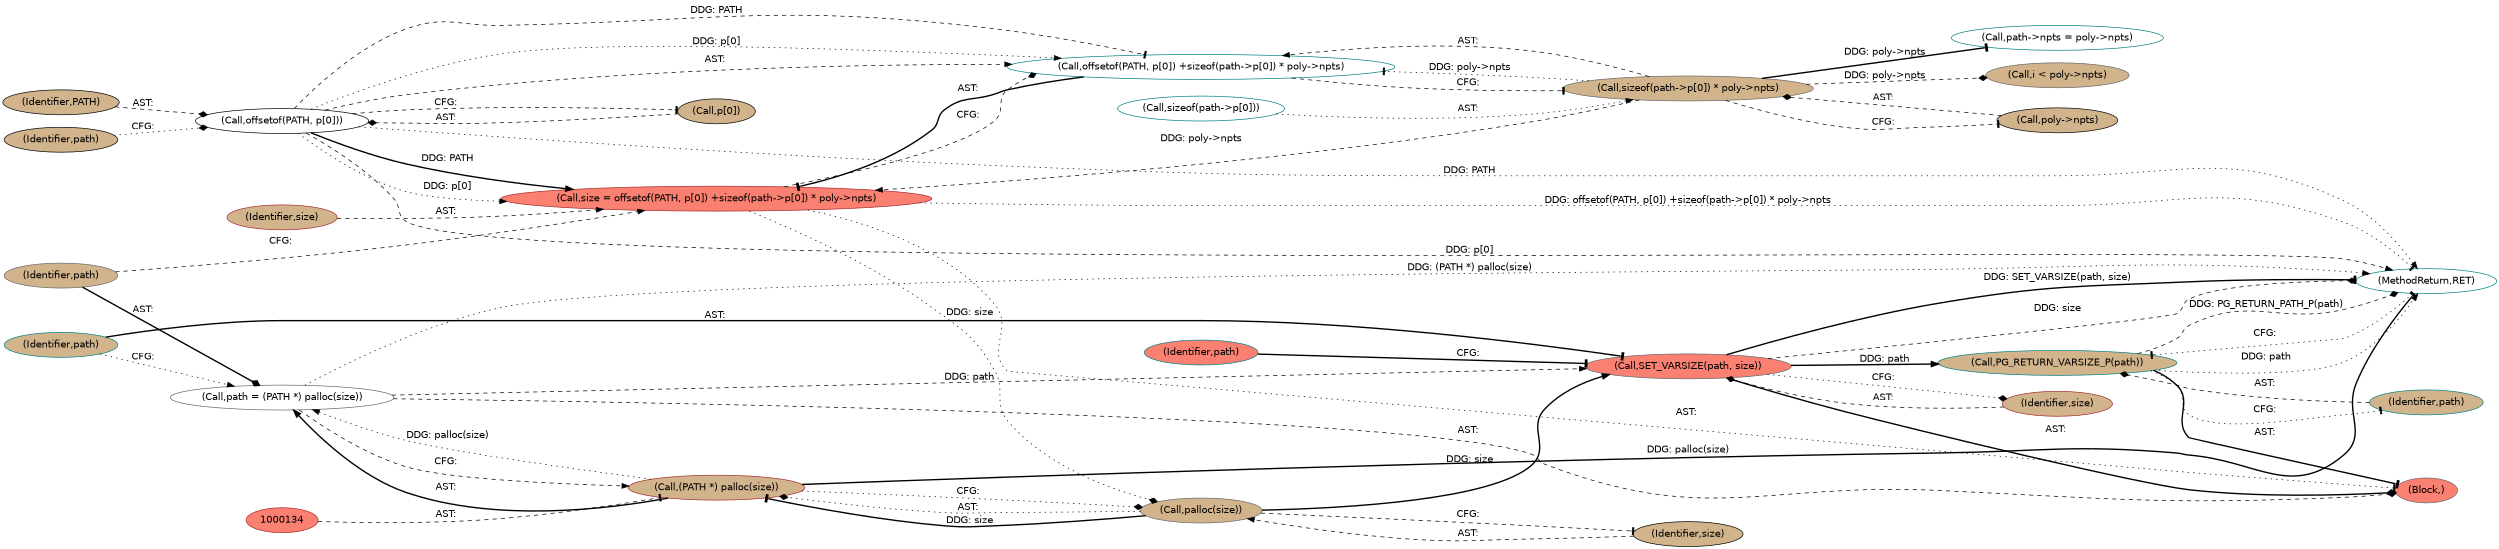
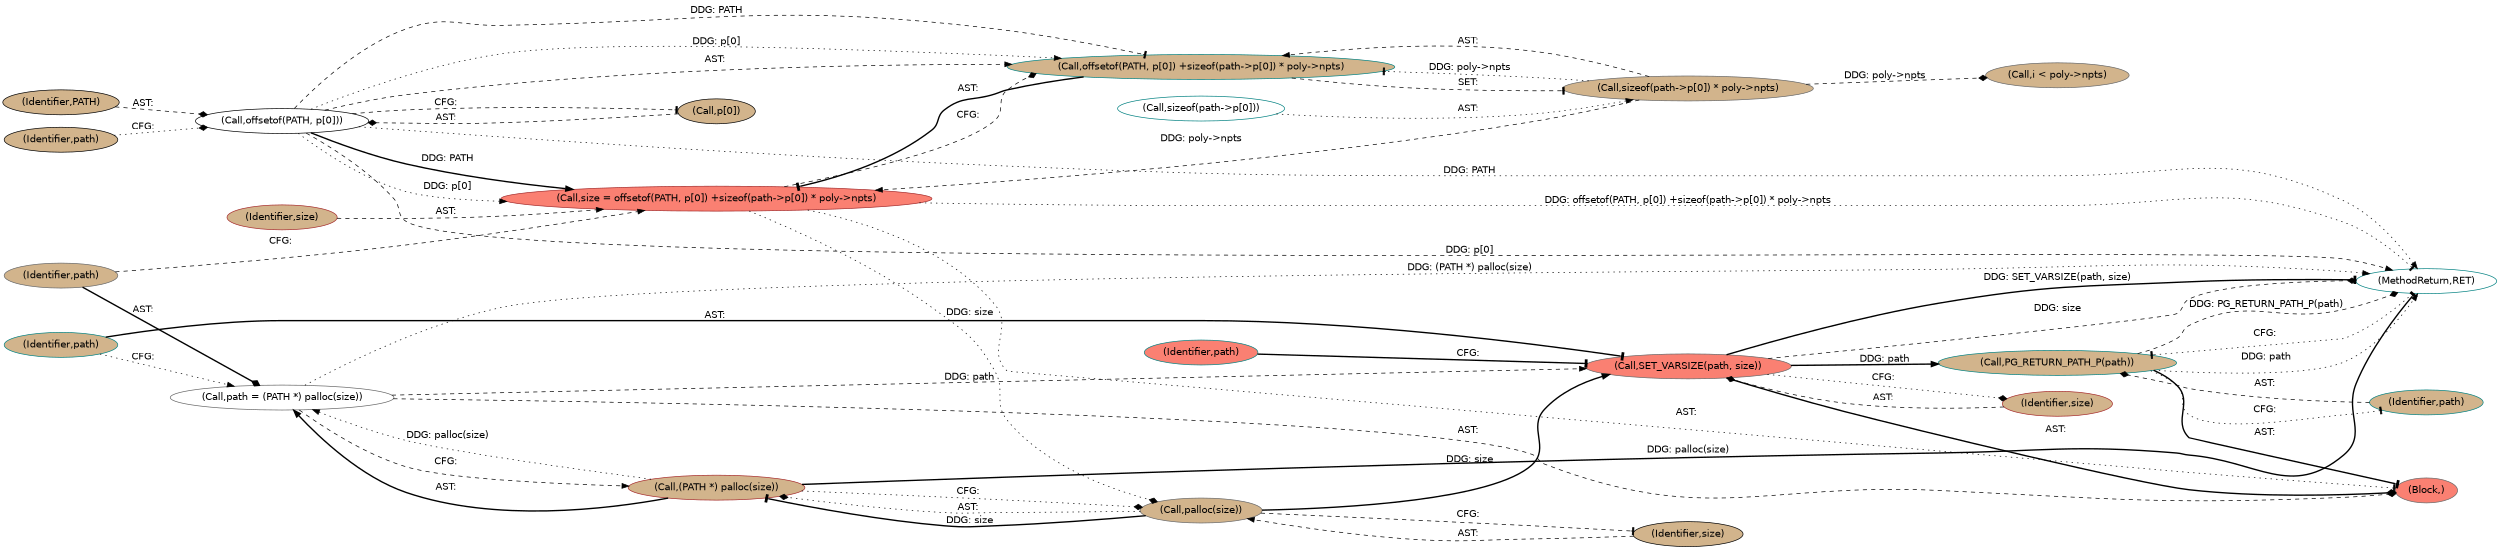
(2057, 38) -> none
(1201, 67) -> (1201, 67)
(1470, 83) -> (1470, 83)
(2057, 120) -> none
(2057, 363) -> (2057, 363)
(282, 520) -> none
